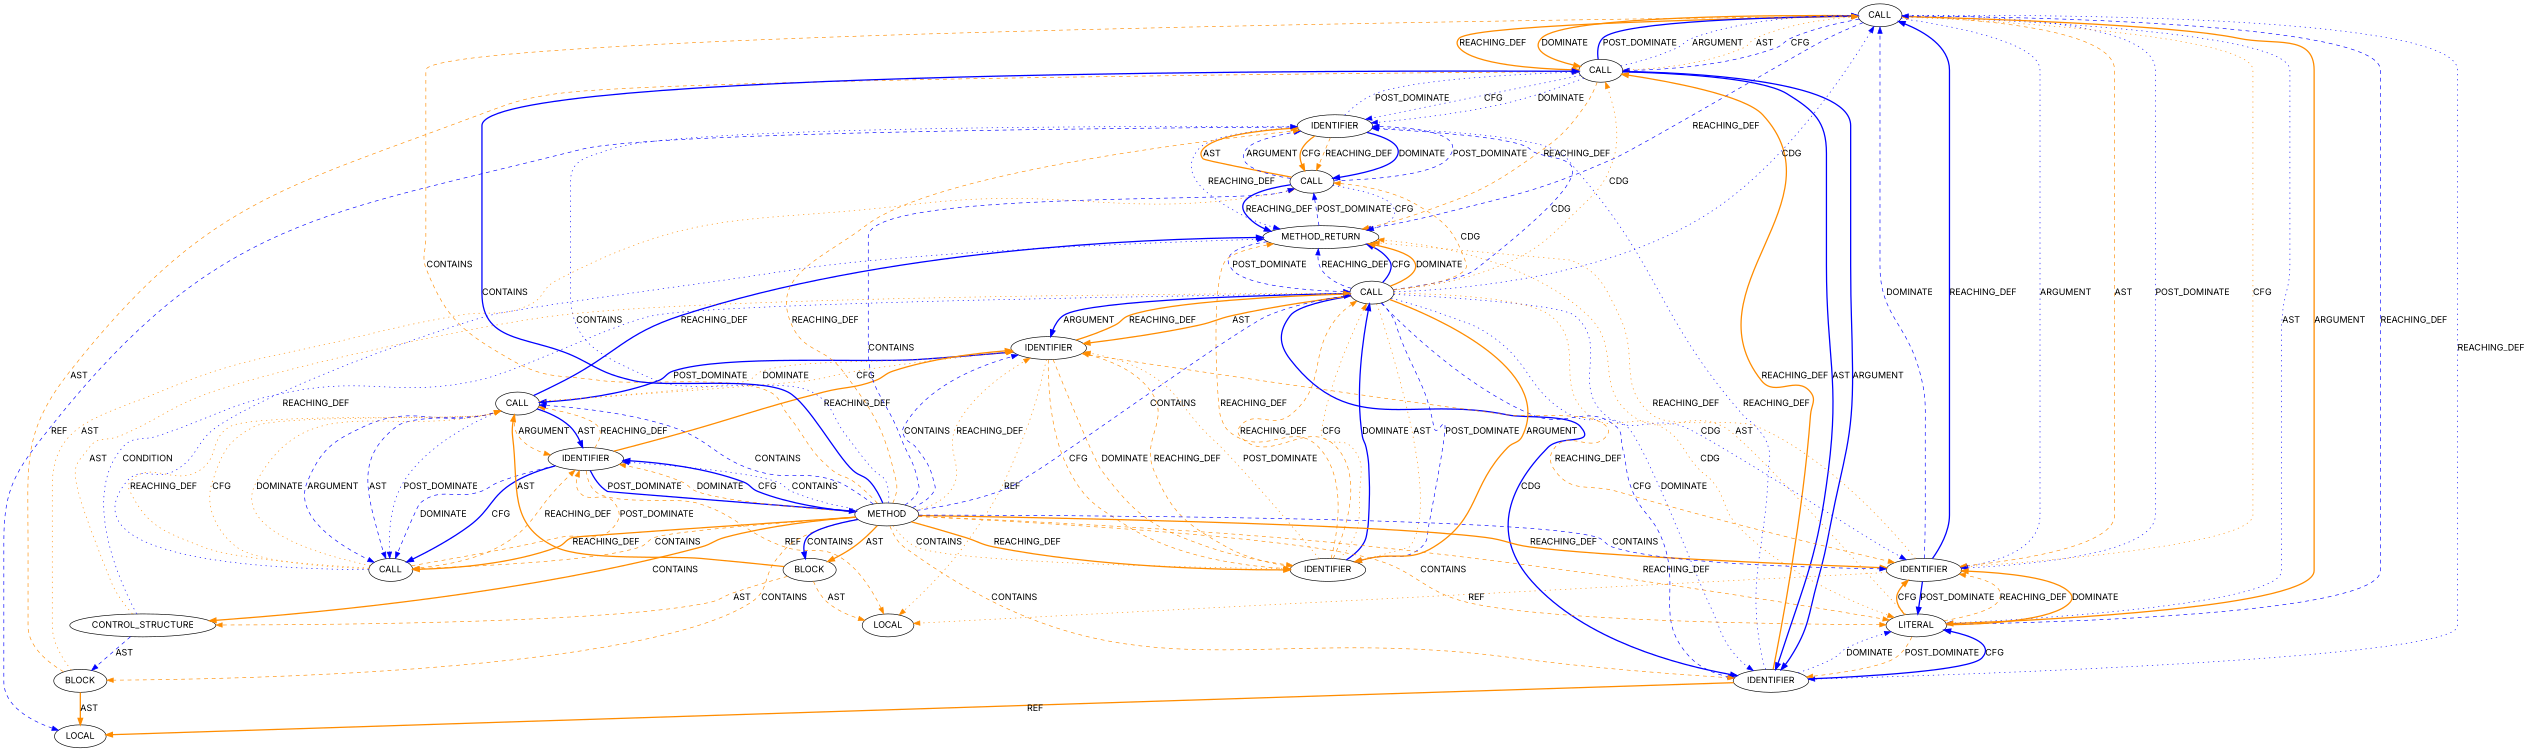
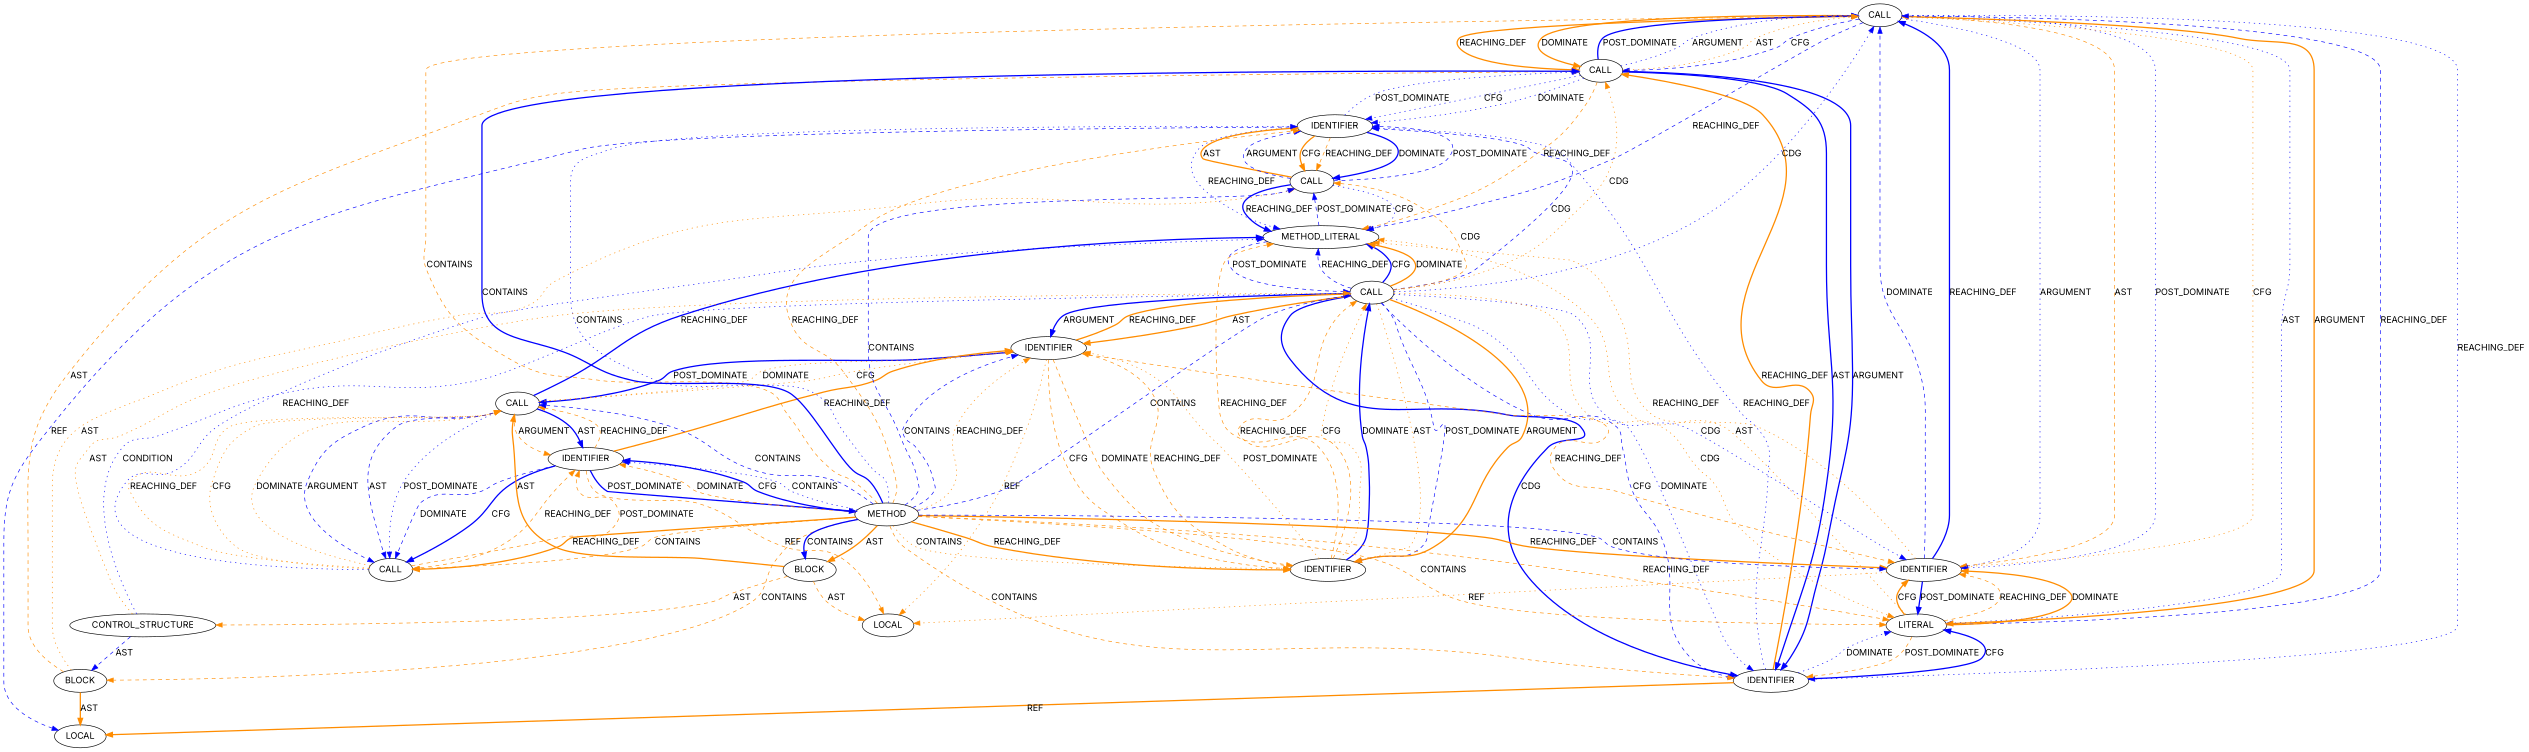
(1321, 237) -> (1321, 237)
(538, 582) -> none
